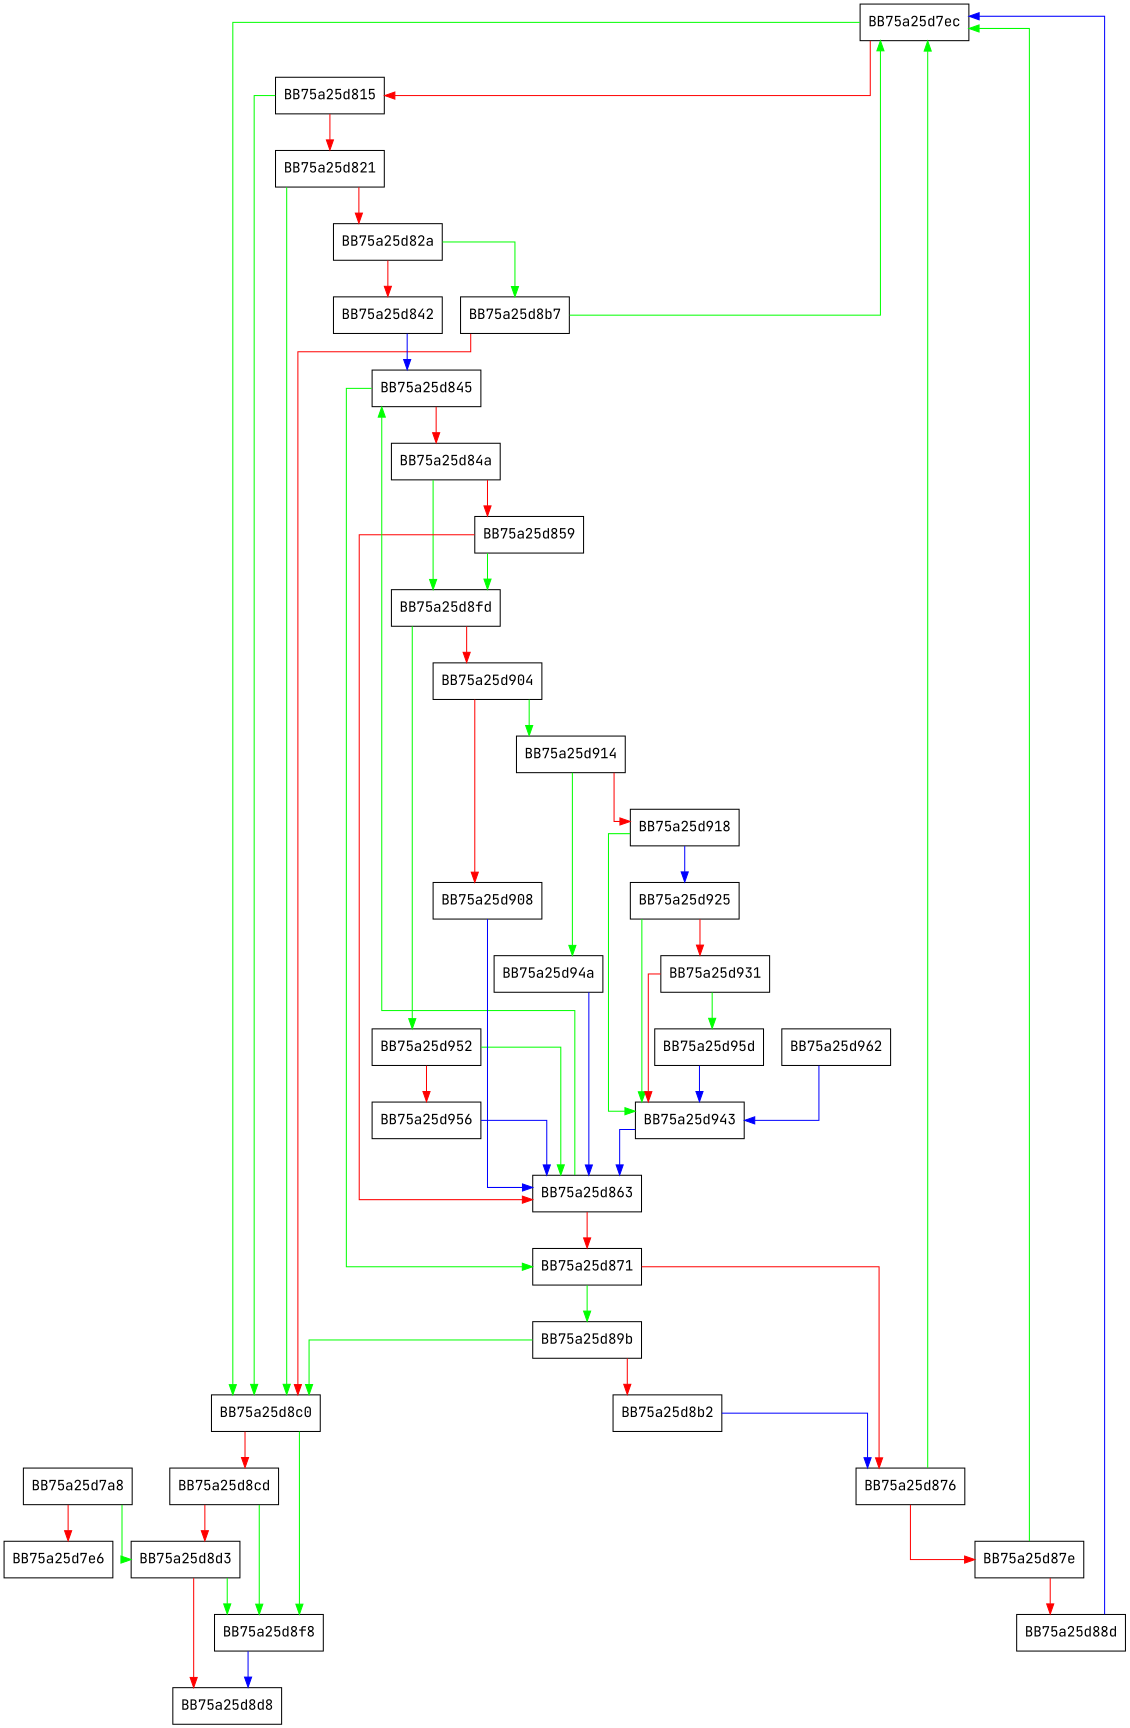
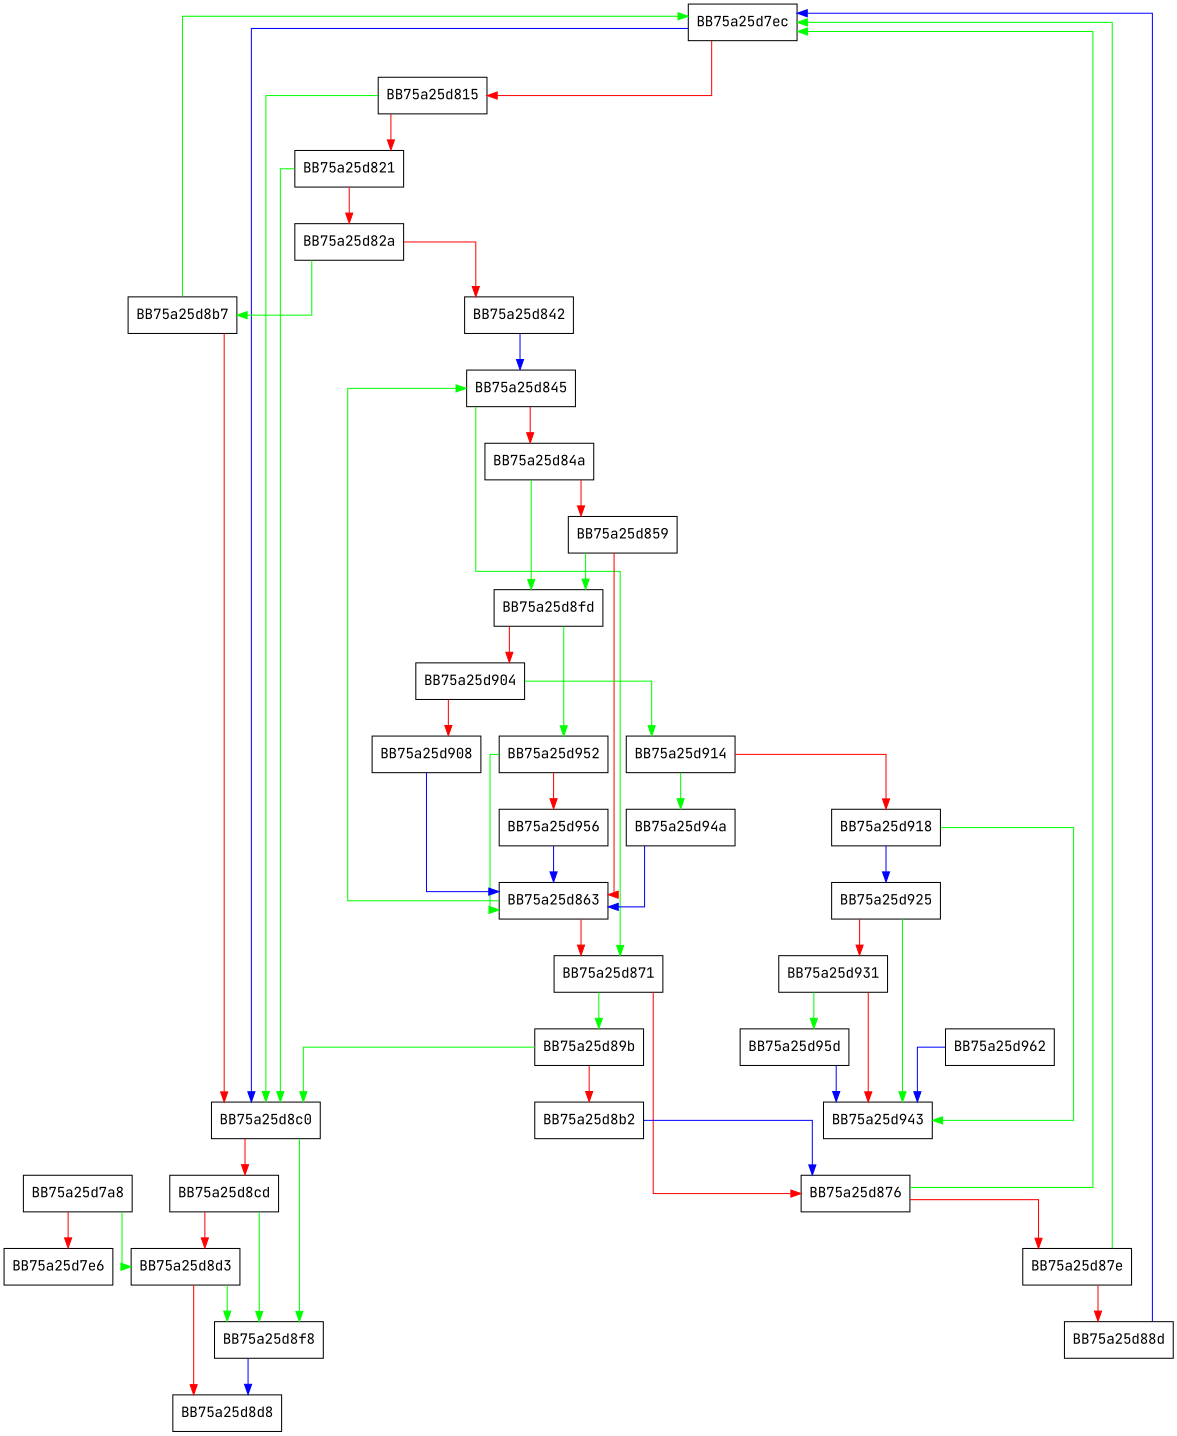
(233, 390) -> (251, 342)
(620, 1139) -> none
